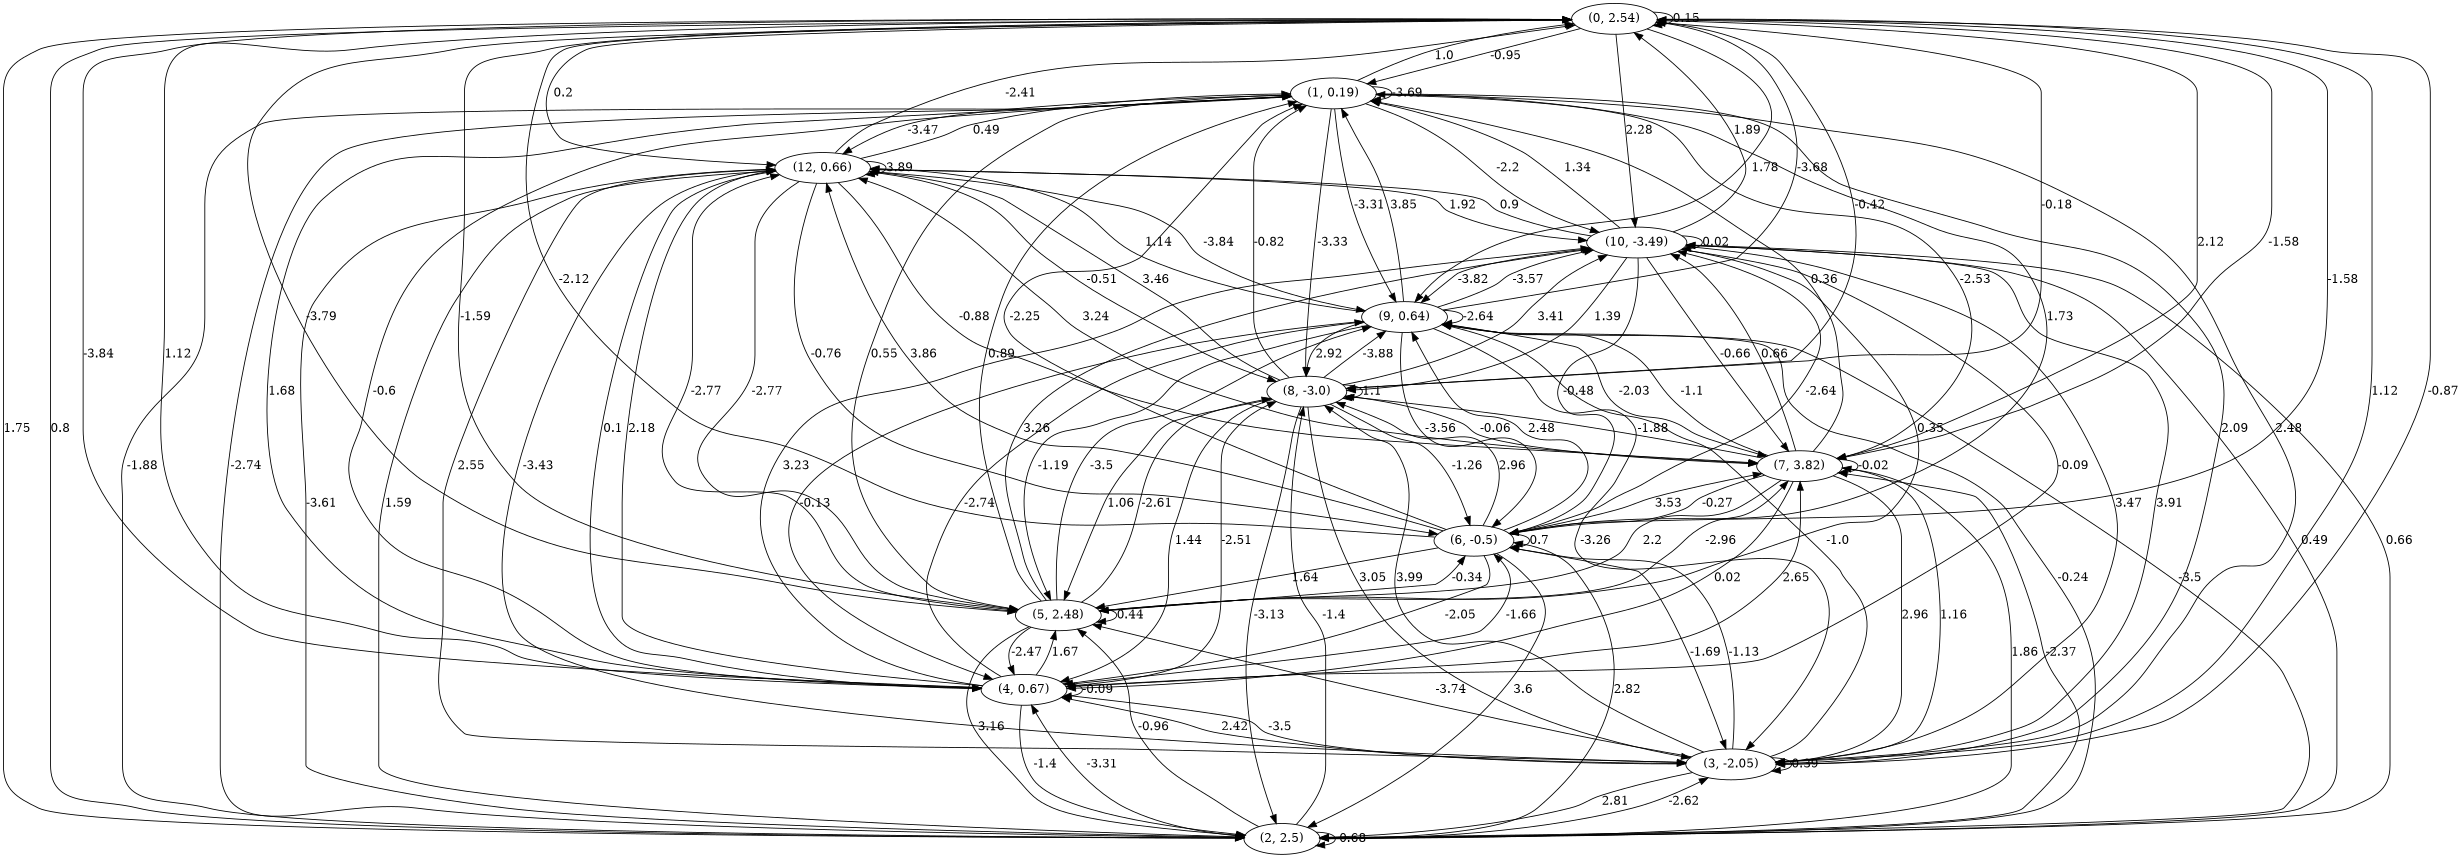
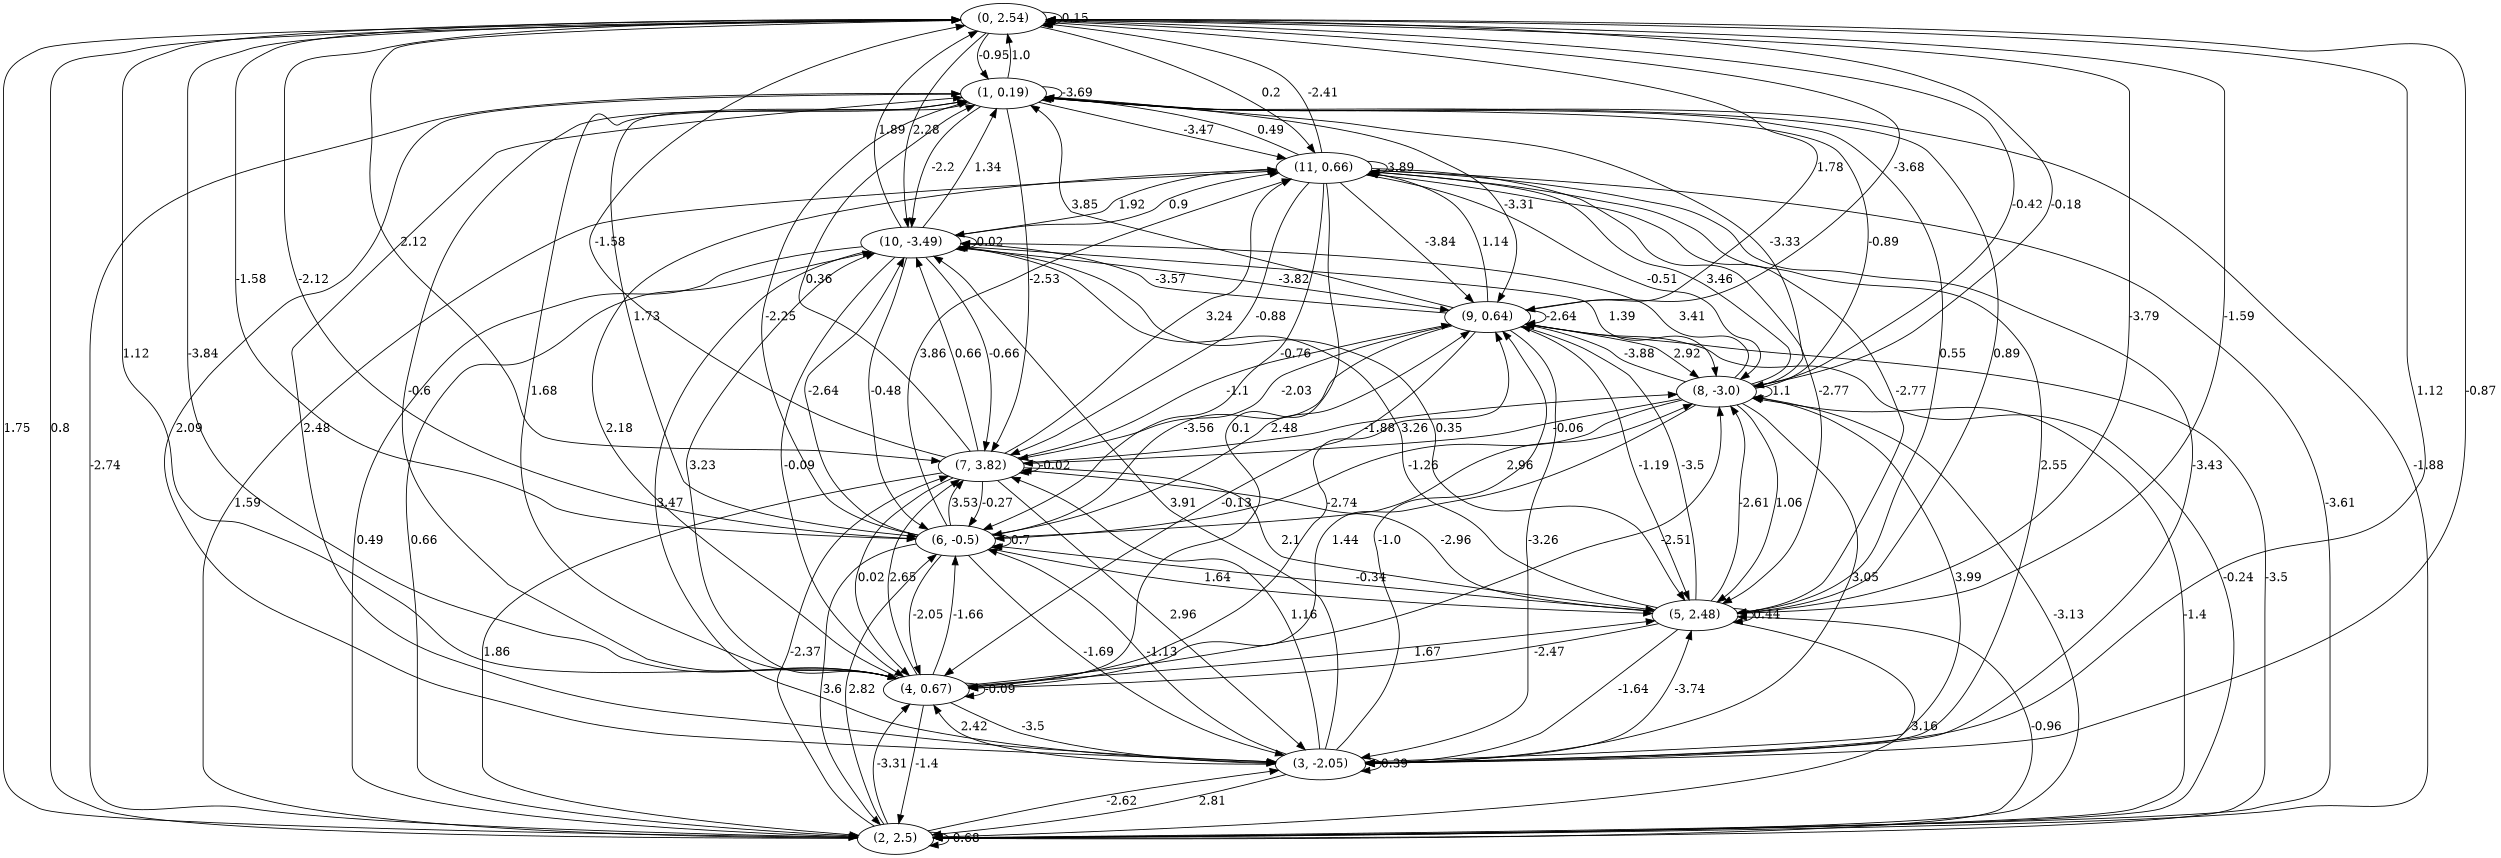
(823, 168) -> (1324, 168)
(1270, 243) -> (1884, 243)
(1653, 541) -> (1291, 541)
none -> (1542, 732)
